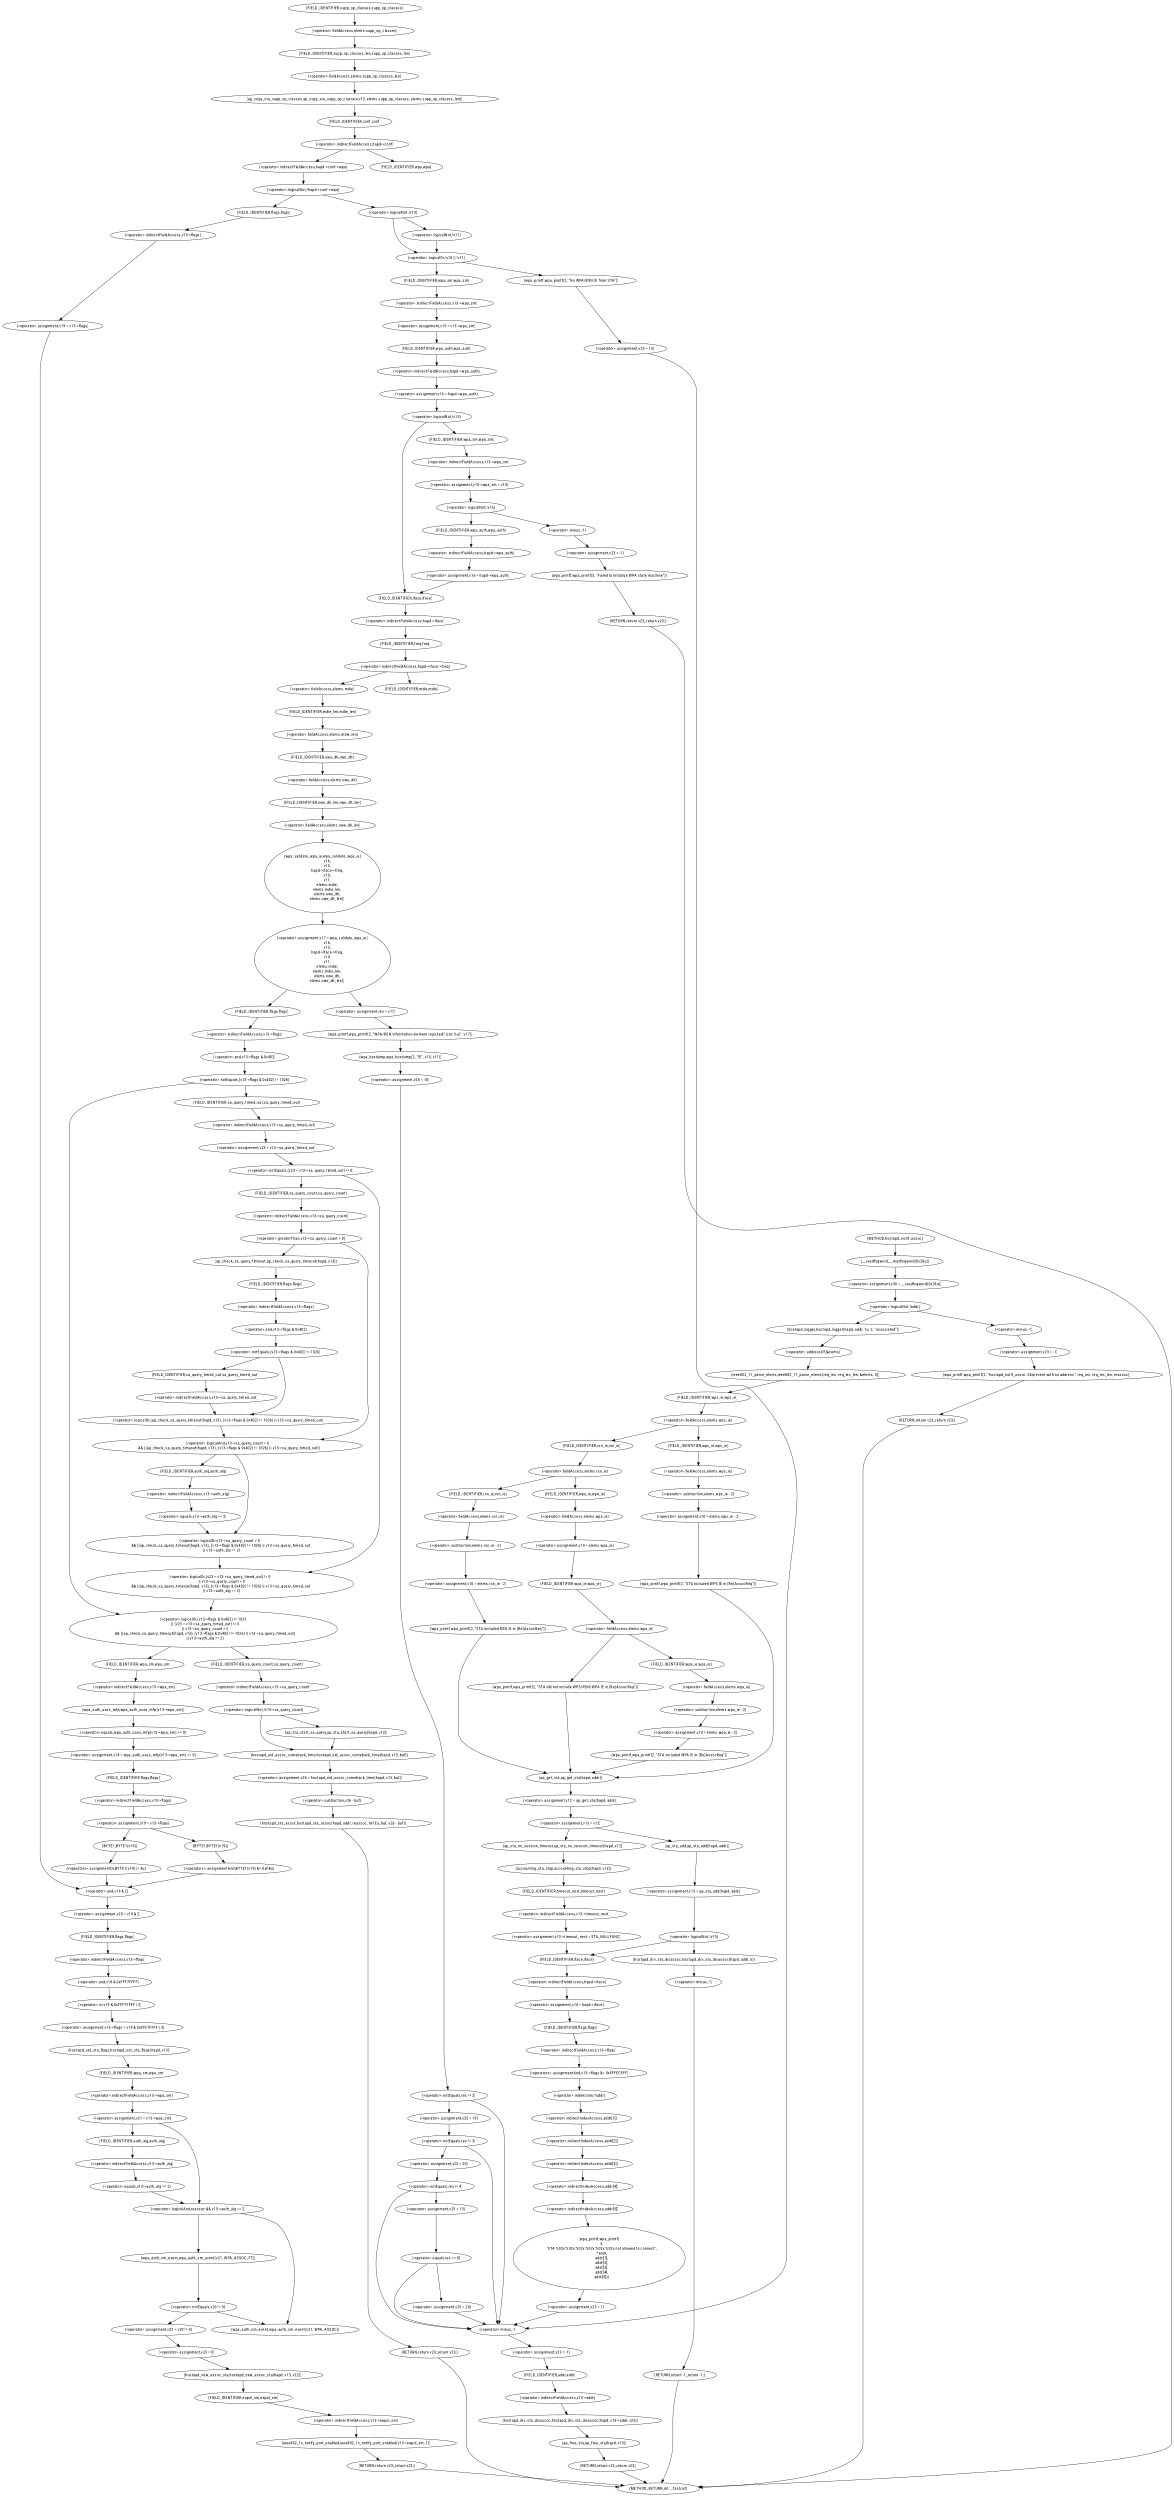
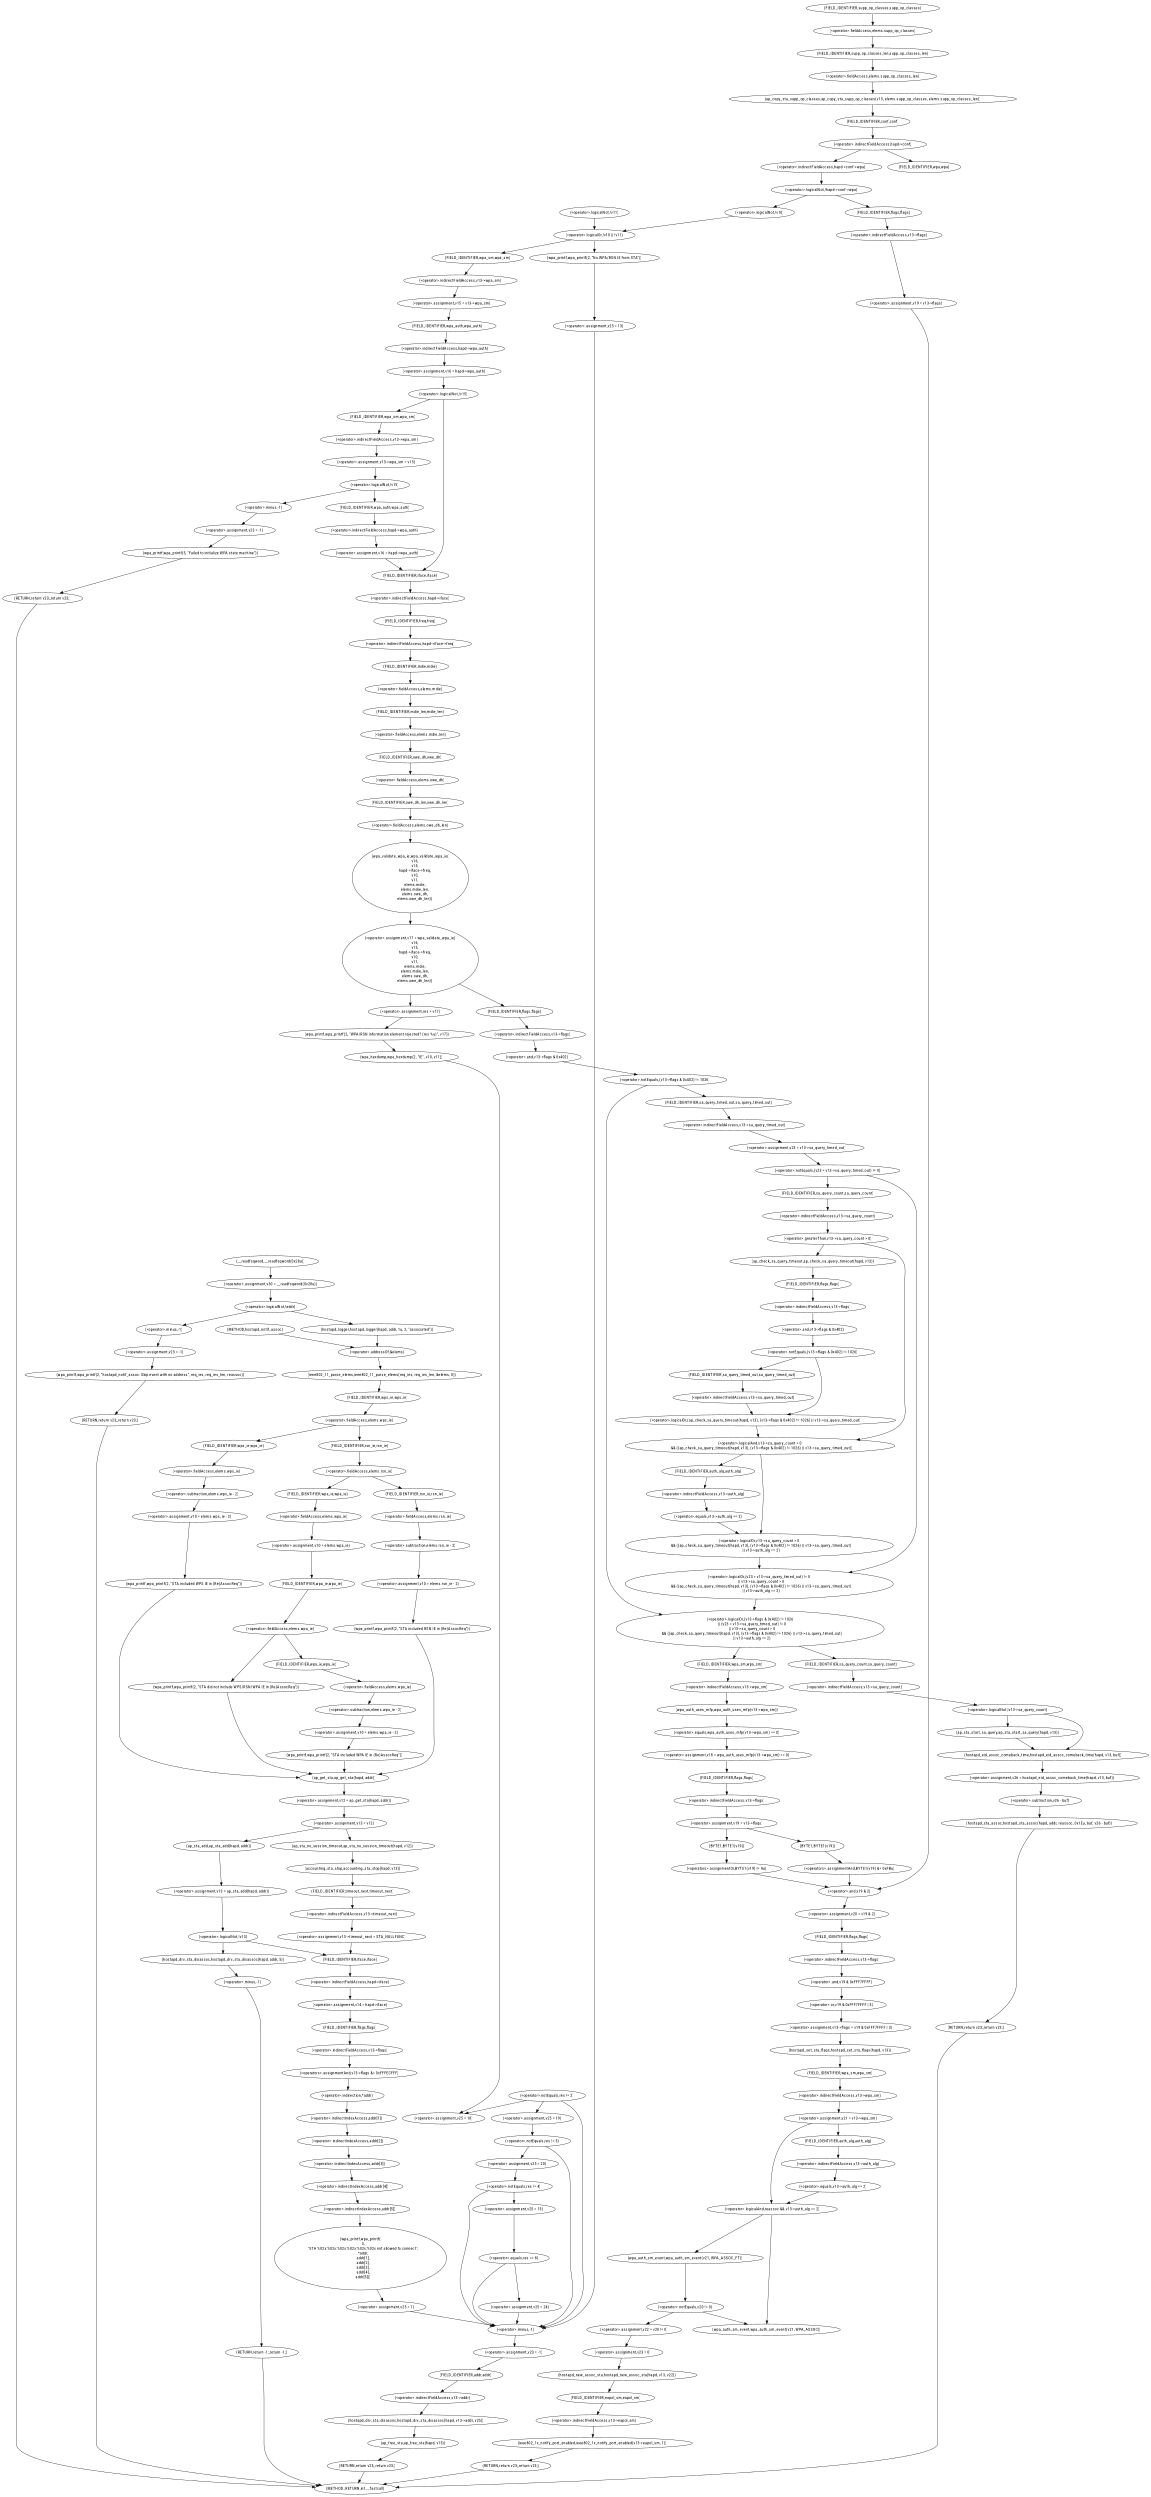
(413, 223) -> none
(365, 678) -> (410, 676)
(895, 1248) -> (315, 1341)
(400, 1590) -> (497, 2107)
